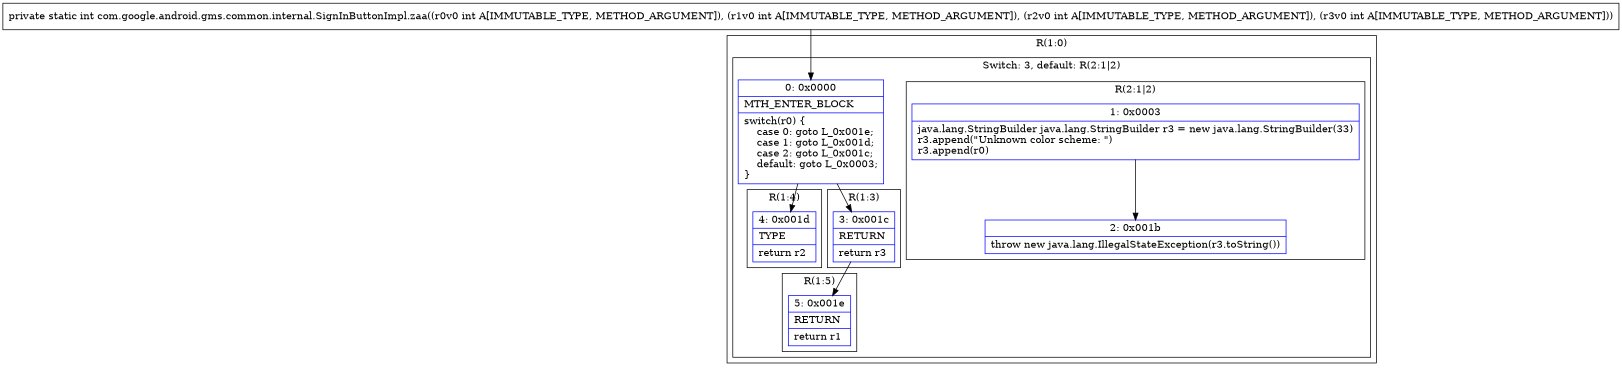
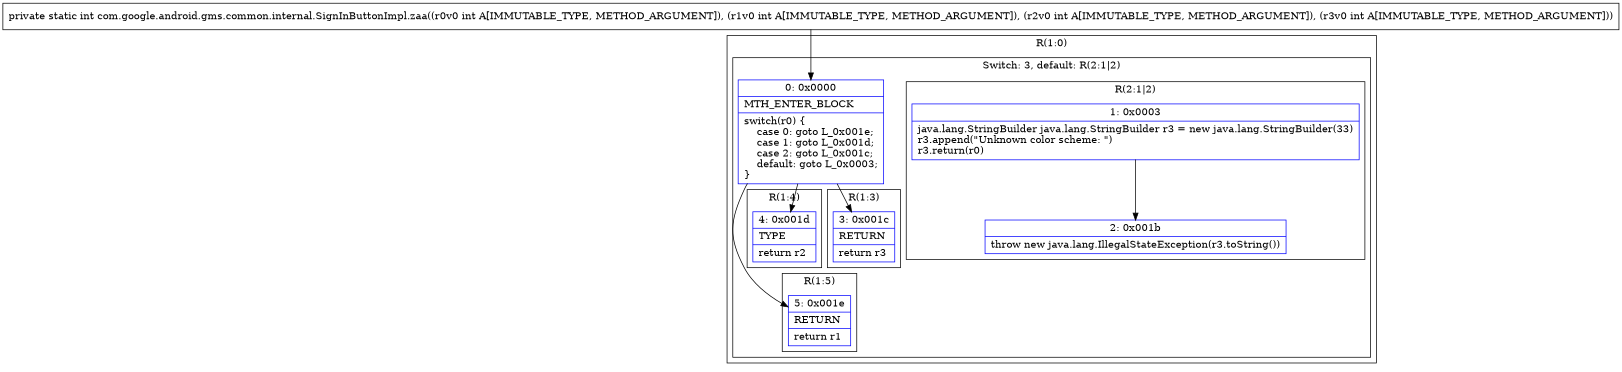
(954, 151) -> (951, 151)
(842, 278) -> (738, 254)
